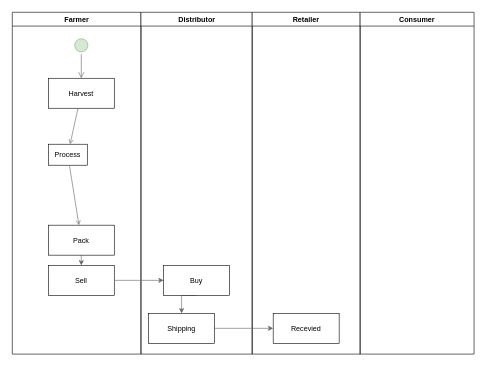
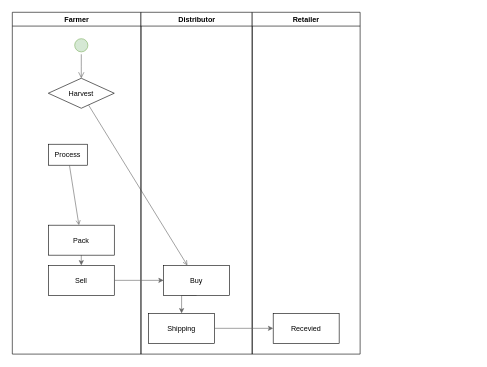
(81, 93) -> (81, 93)
(74, 125) -> (137, 184)
(417, 183) -> none
